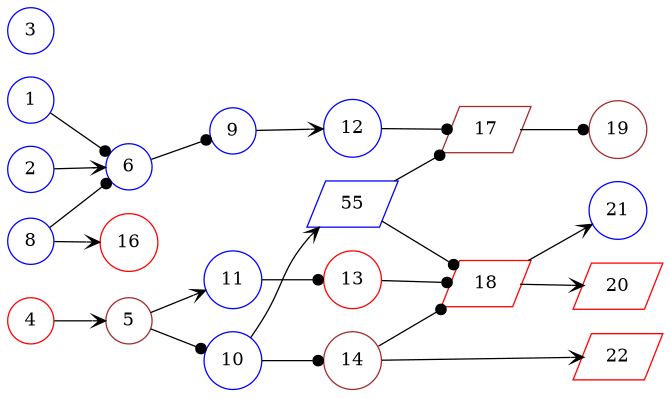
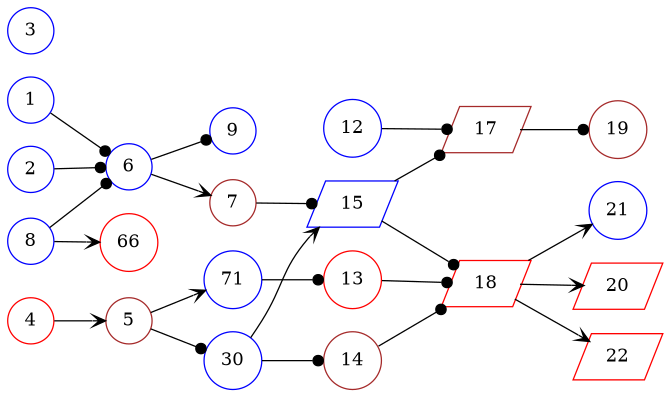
(283, 130) -> none
(75, 168) -> (75, 168)
none -> (233, 203)
(353, 204) -> (353, 204)
(129, 243) -> (129, 243)
(233, 280) -> (233, 280)
(476, 359) -> (547, 317)
(233, 361) -> (233, 361)
